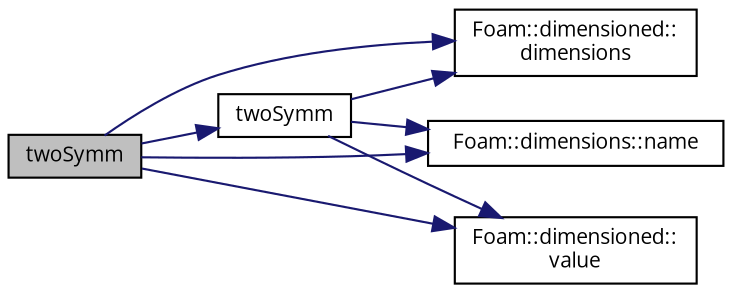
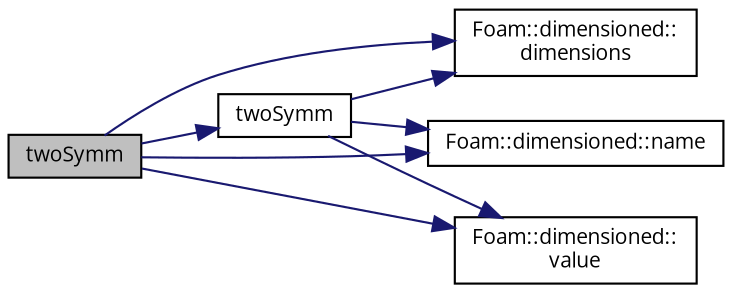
(576, 143) -> (576, 143)
